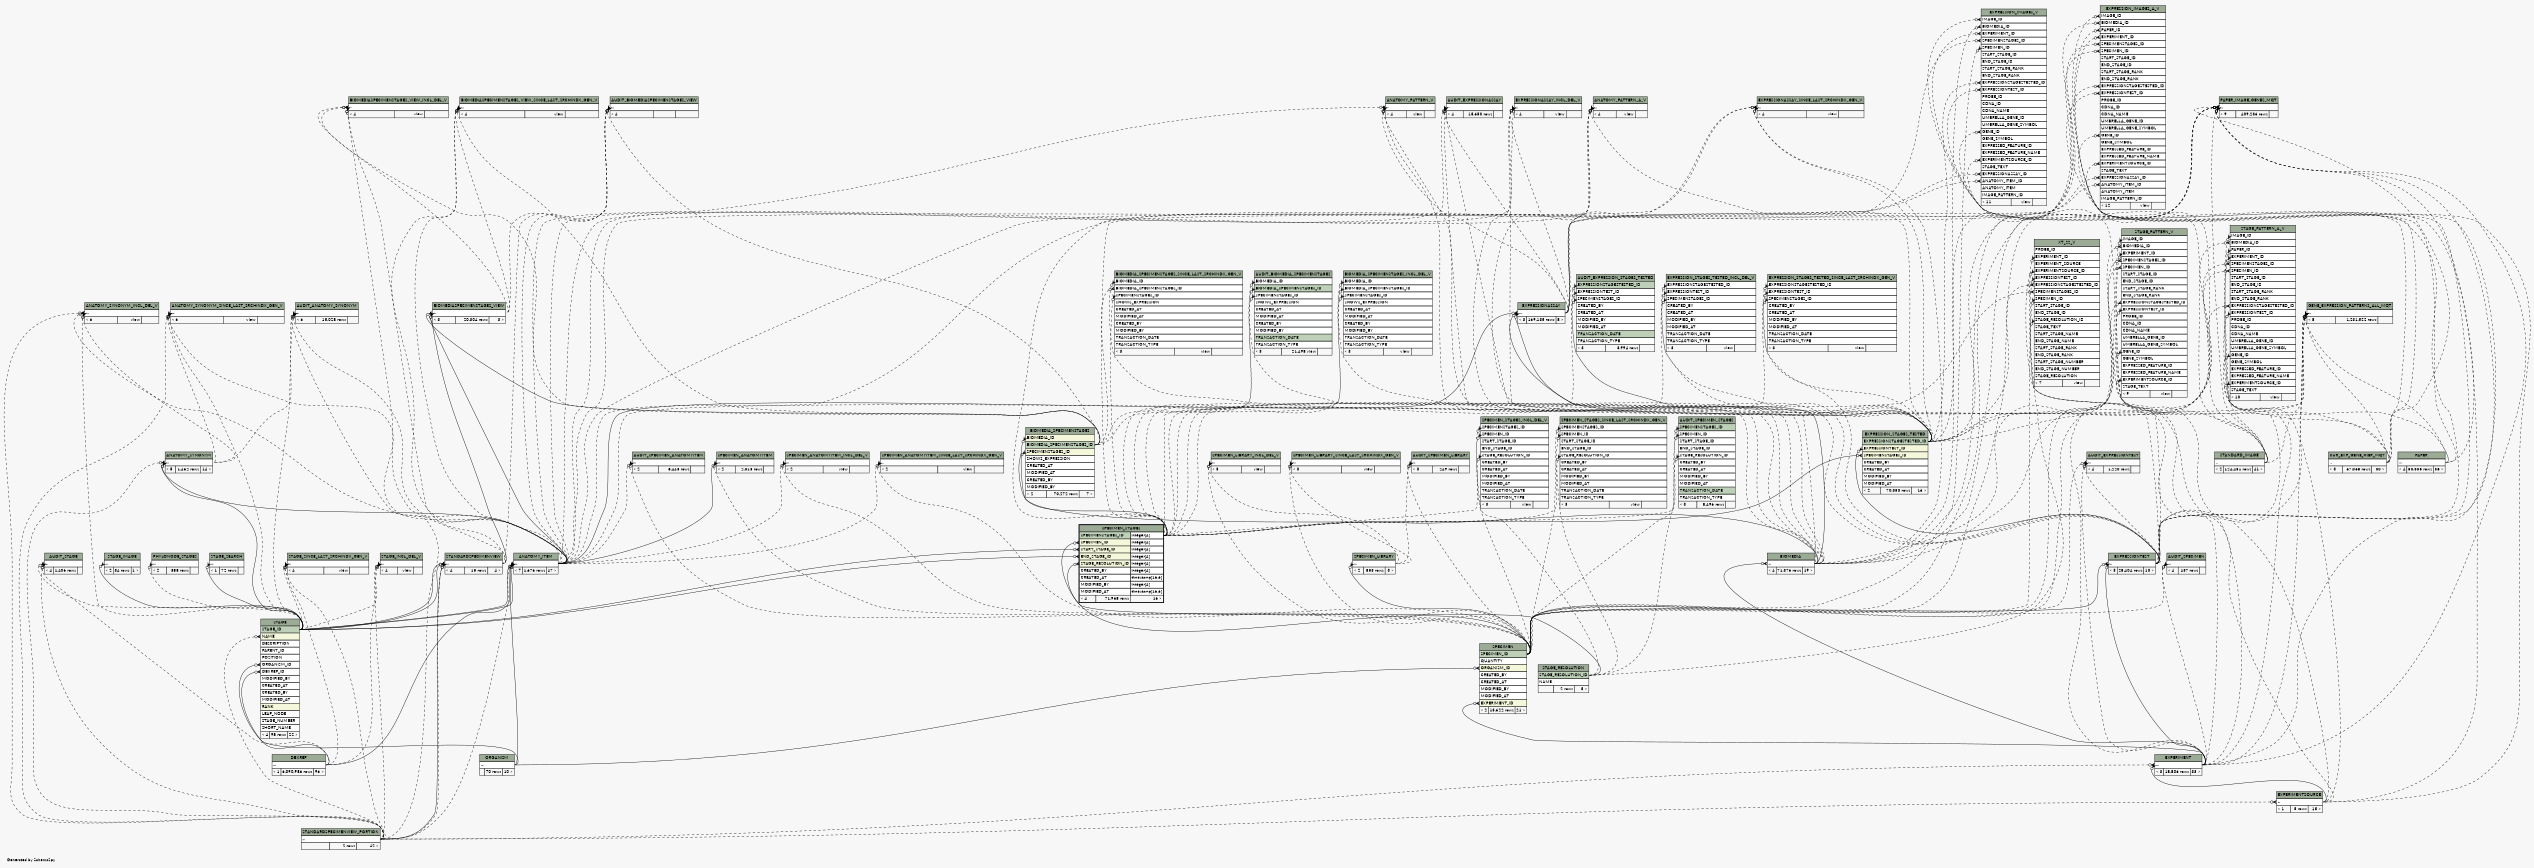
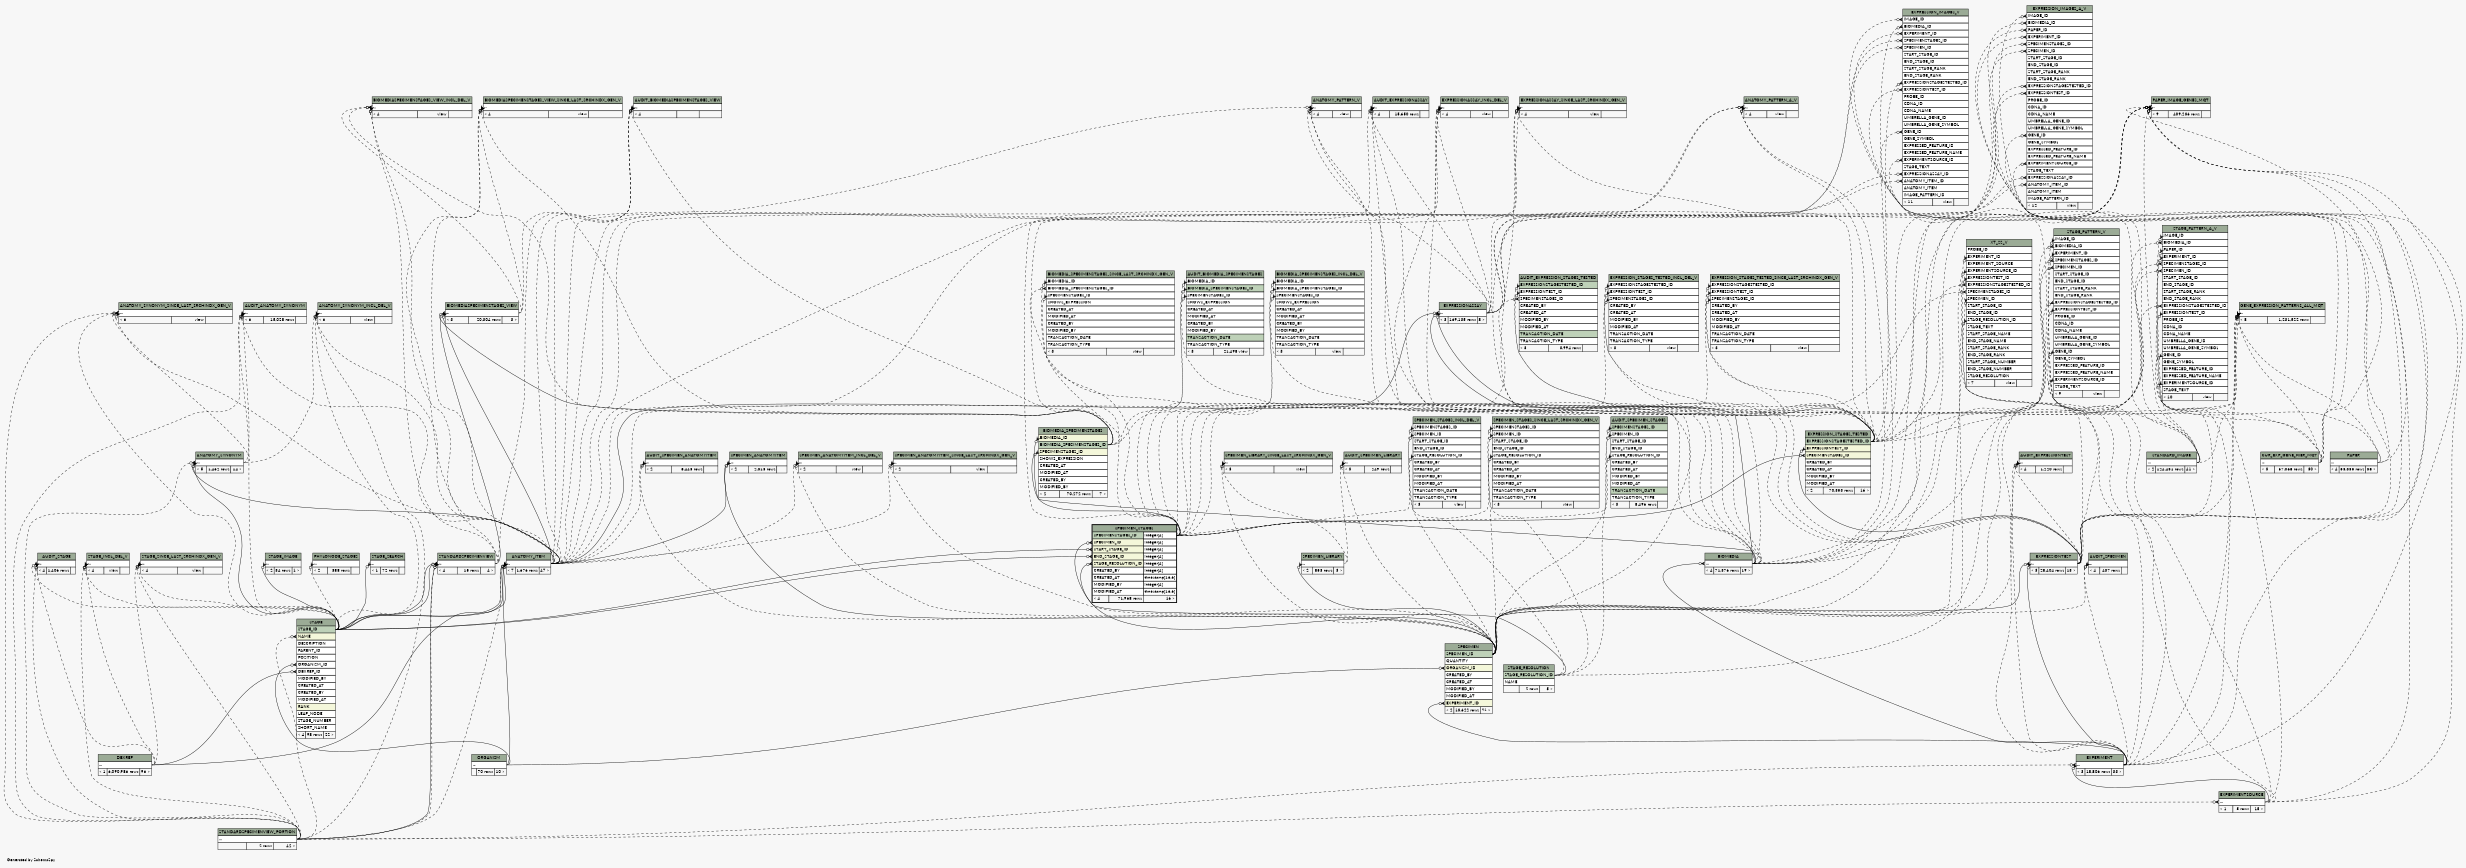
(1246, 462) -> none
(1011, 614) -> (903, 616)
